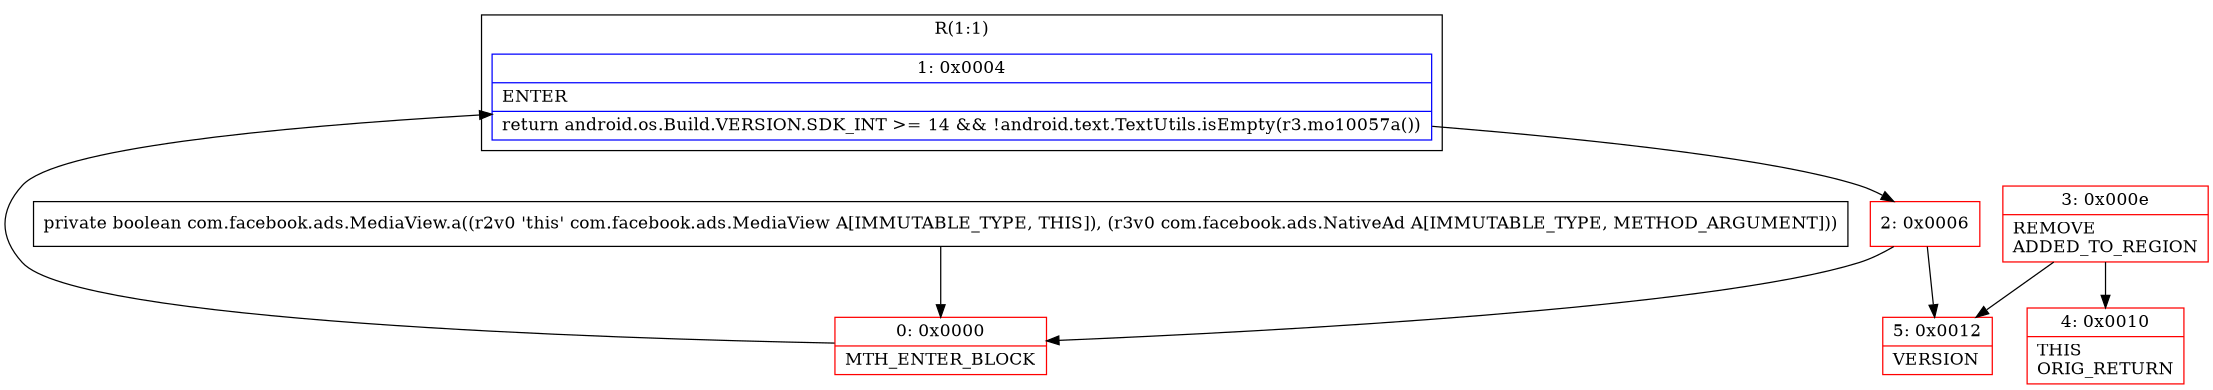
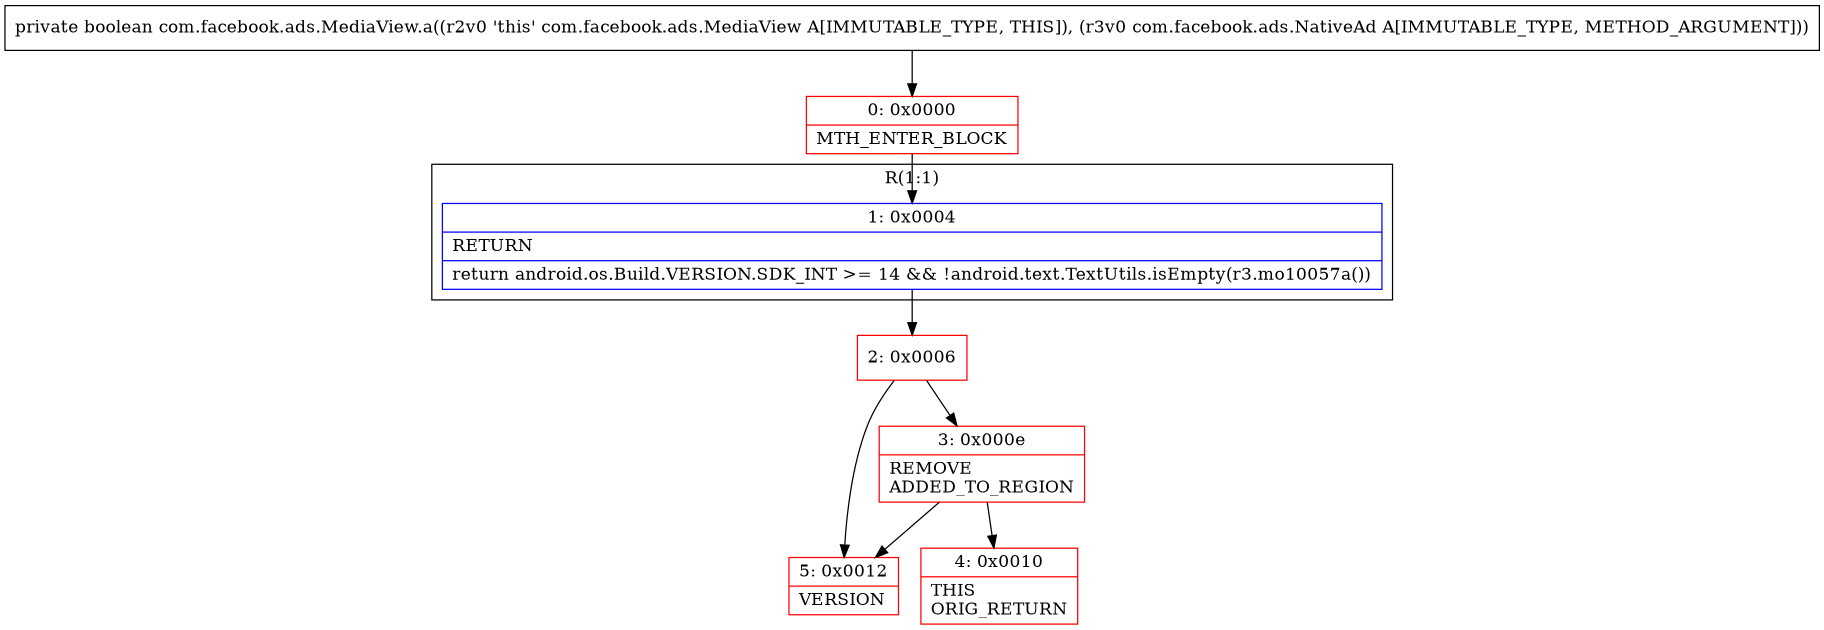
(535, 96) -> (493, 246)
(1480, 316) -> (938, 398)
